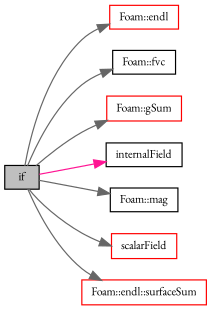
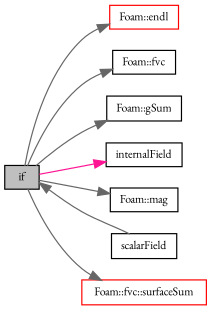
(144, 109) -> (144, 109)
(61, 219) -> (88, 215)
(144, 246) -> (144, 246)
(144, 292) -> (144, 292)
